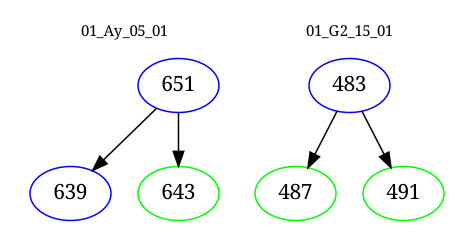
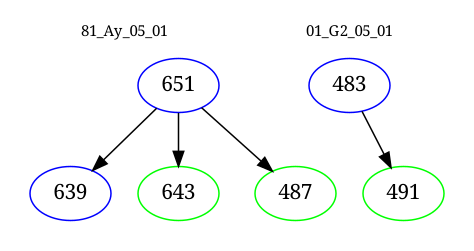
(124, 32) -> (124, 32)
(350, 32) -> (350, 32)
(326, 133) -> (221, 125)
